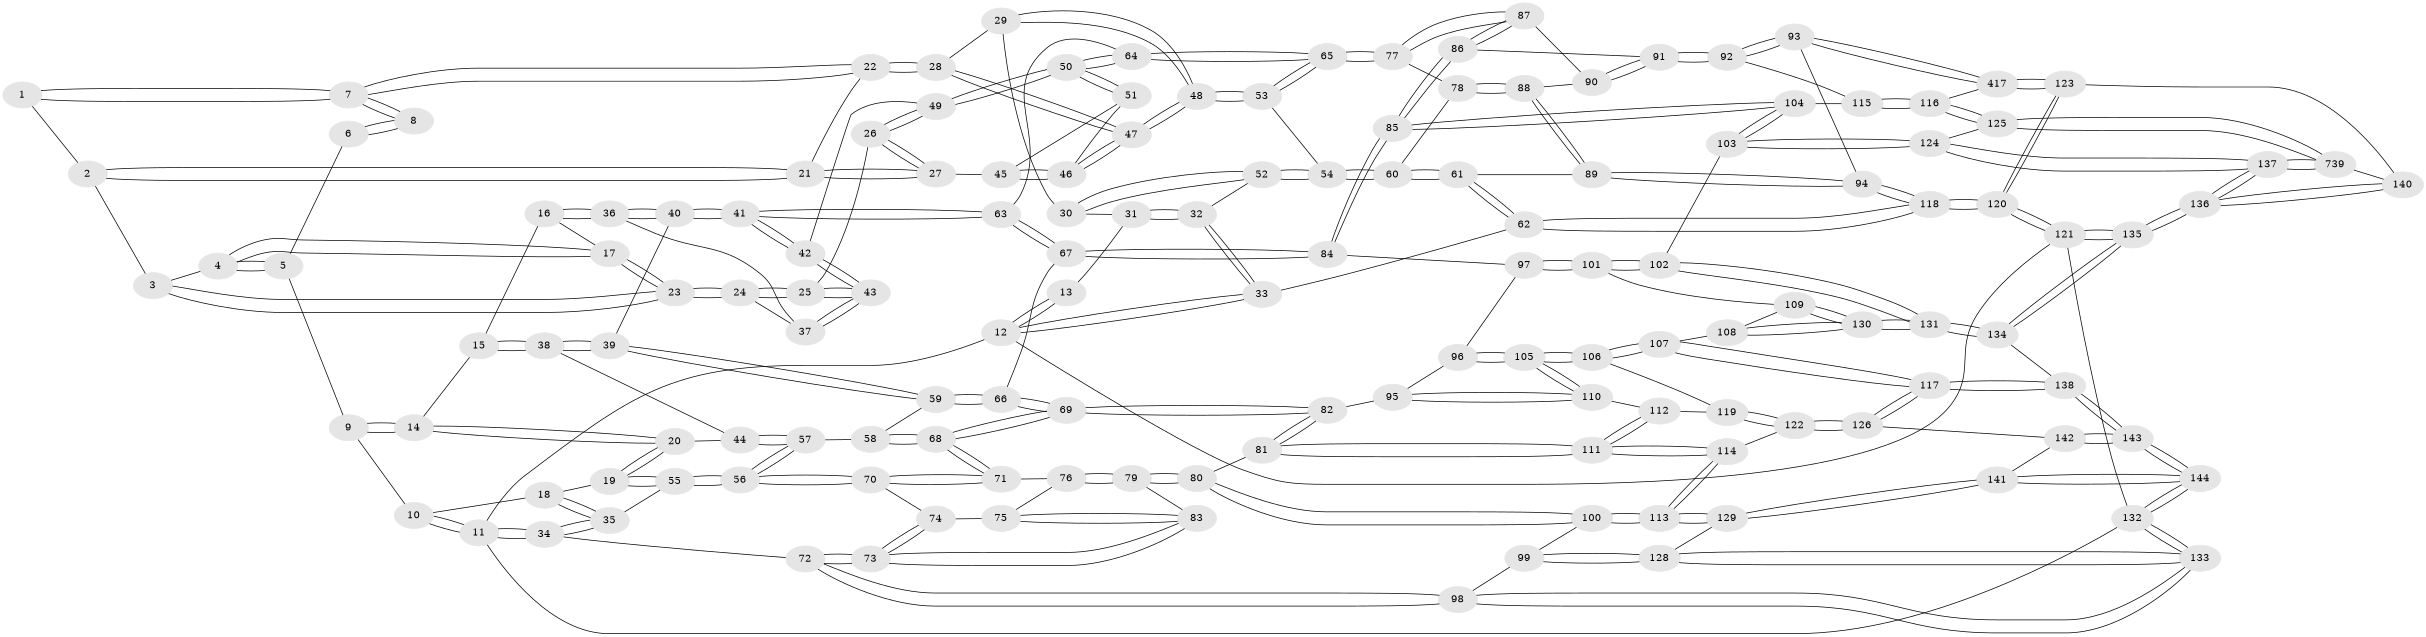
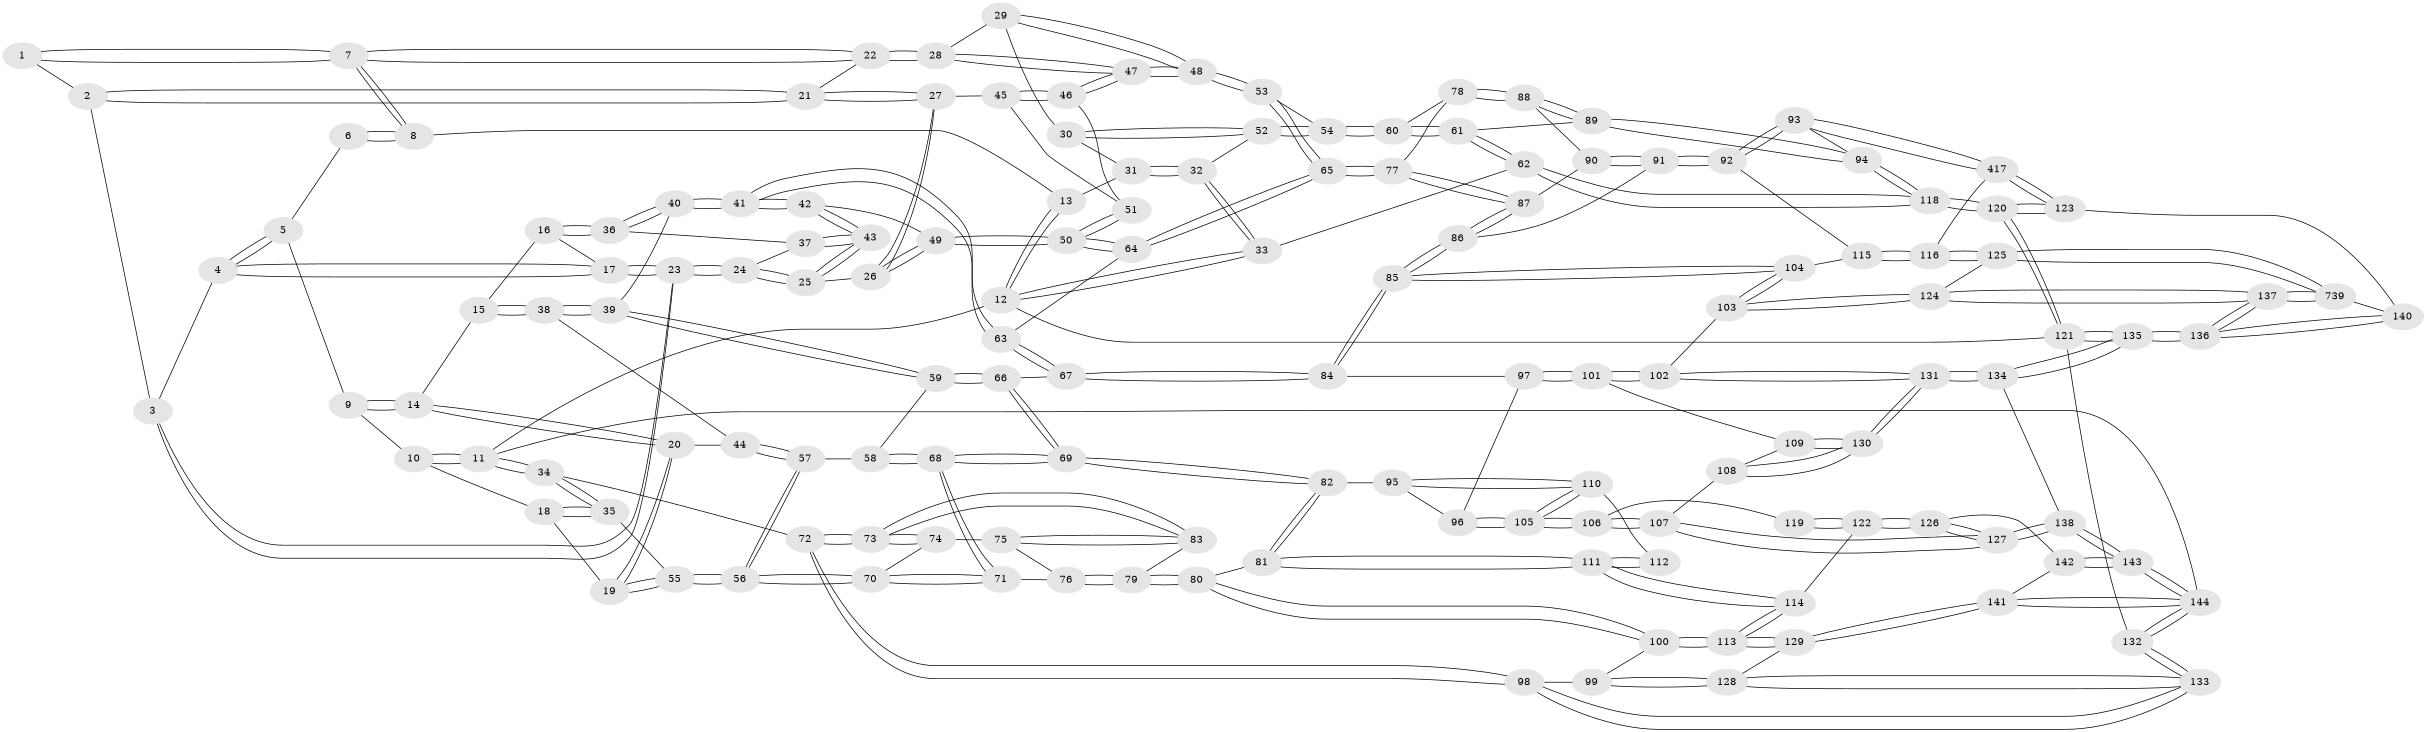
none -> (751, 131)
(1930, 386) -> (1997, 540)
(1693, 412) -> none
(1295, 634) -> (1398, 410)
